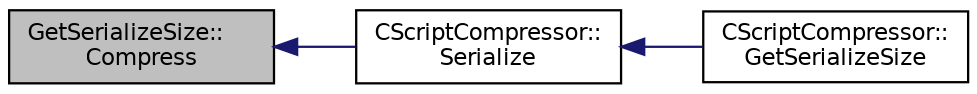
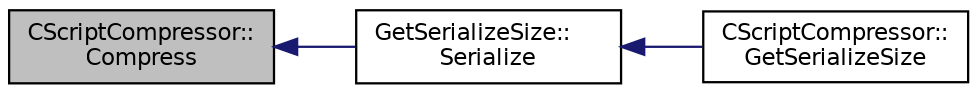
(142, 47) -> (142, 47)
(489, 47) -> (489, 47)
